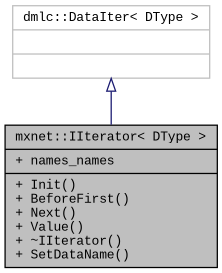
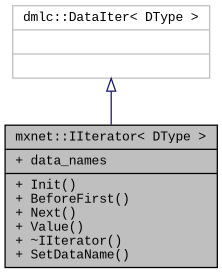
(65, 161) -> (62, 161)
